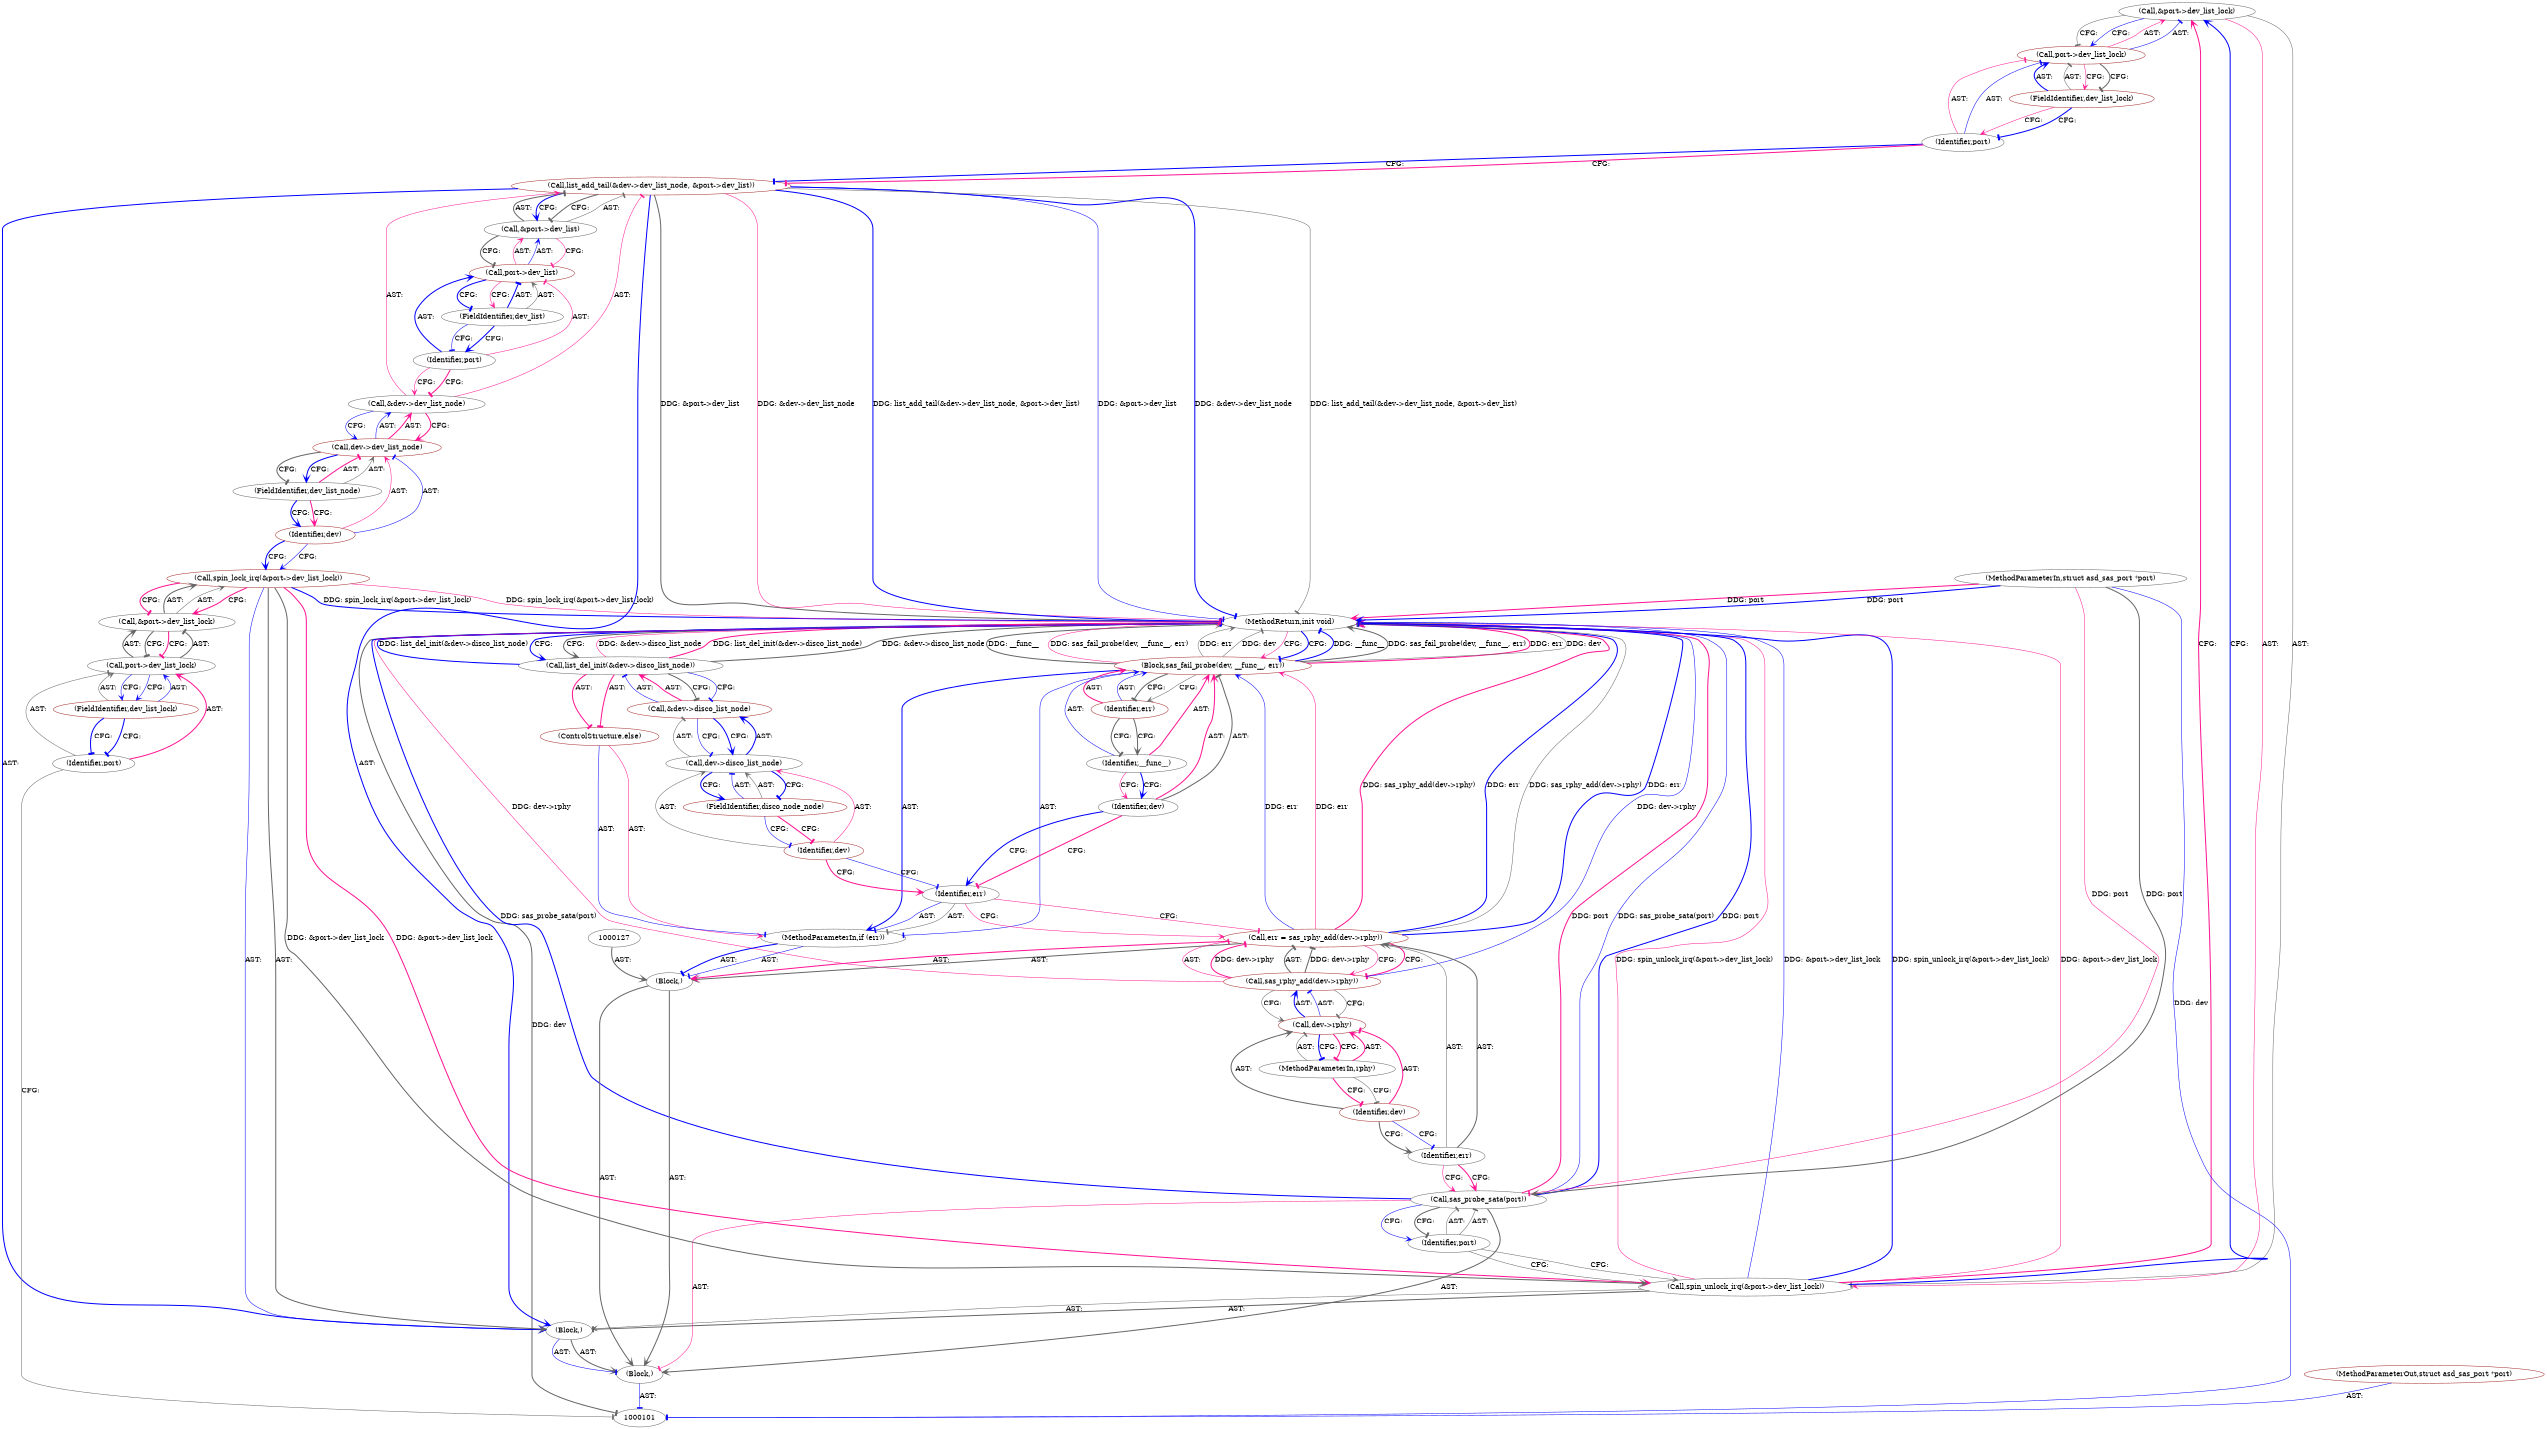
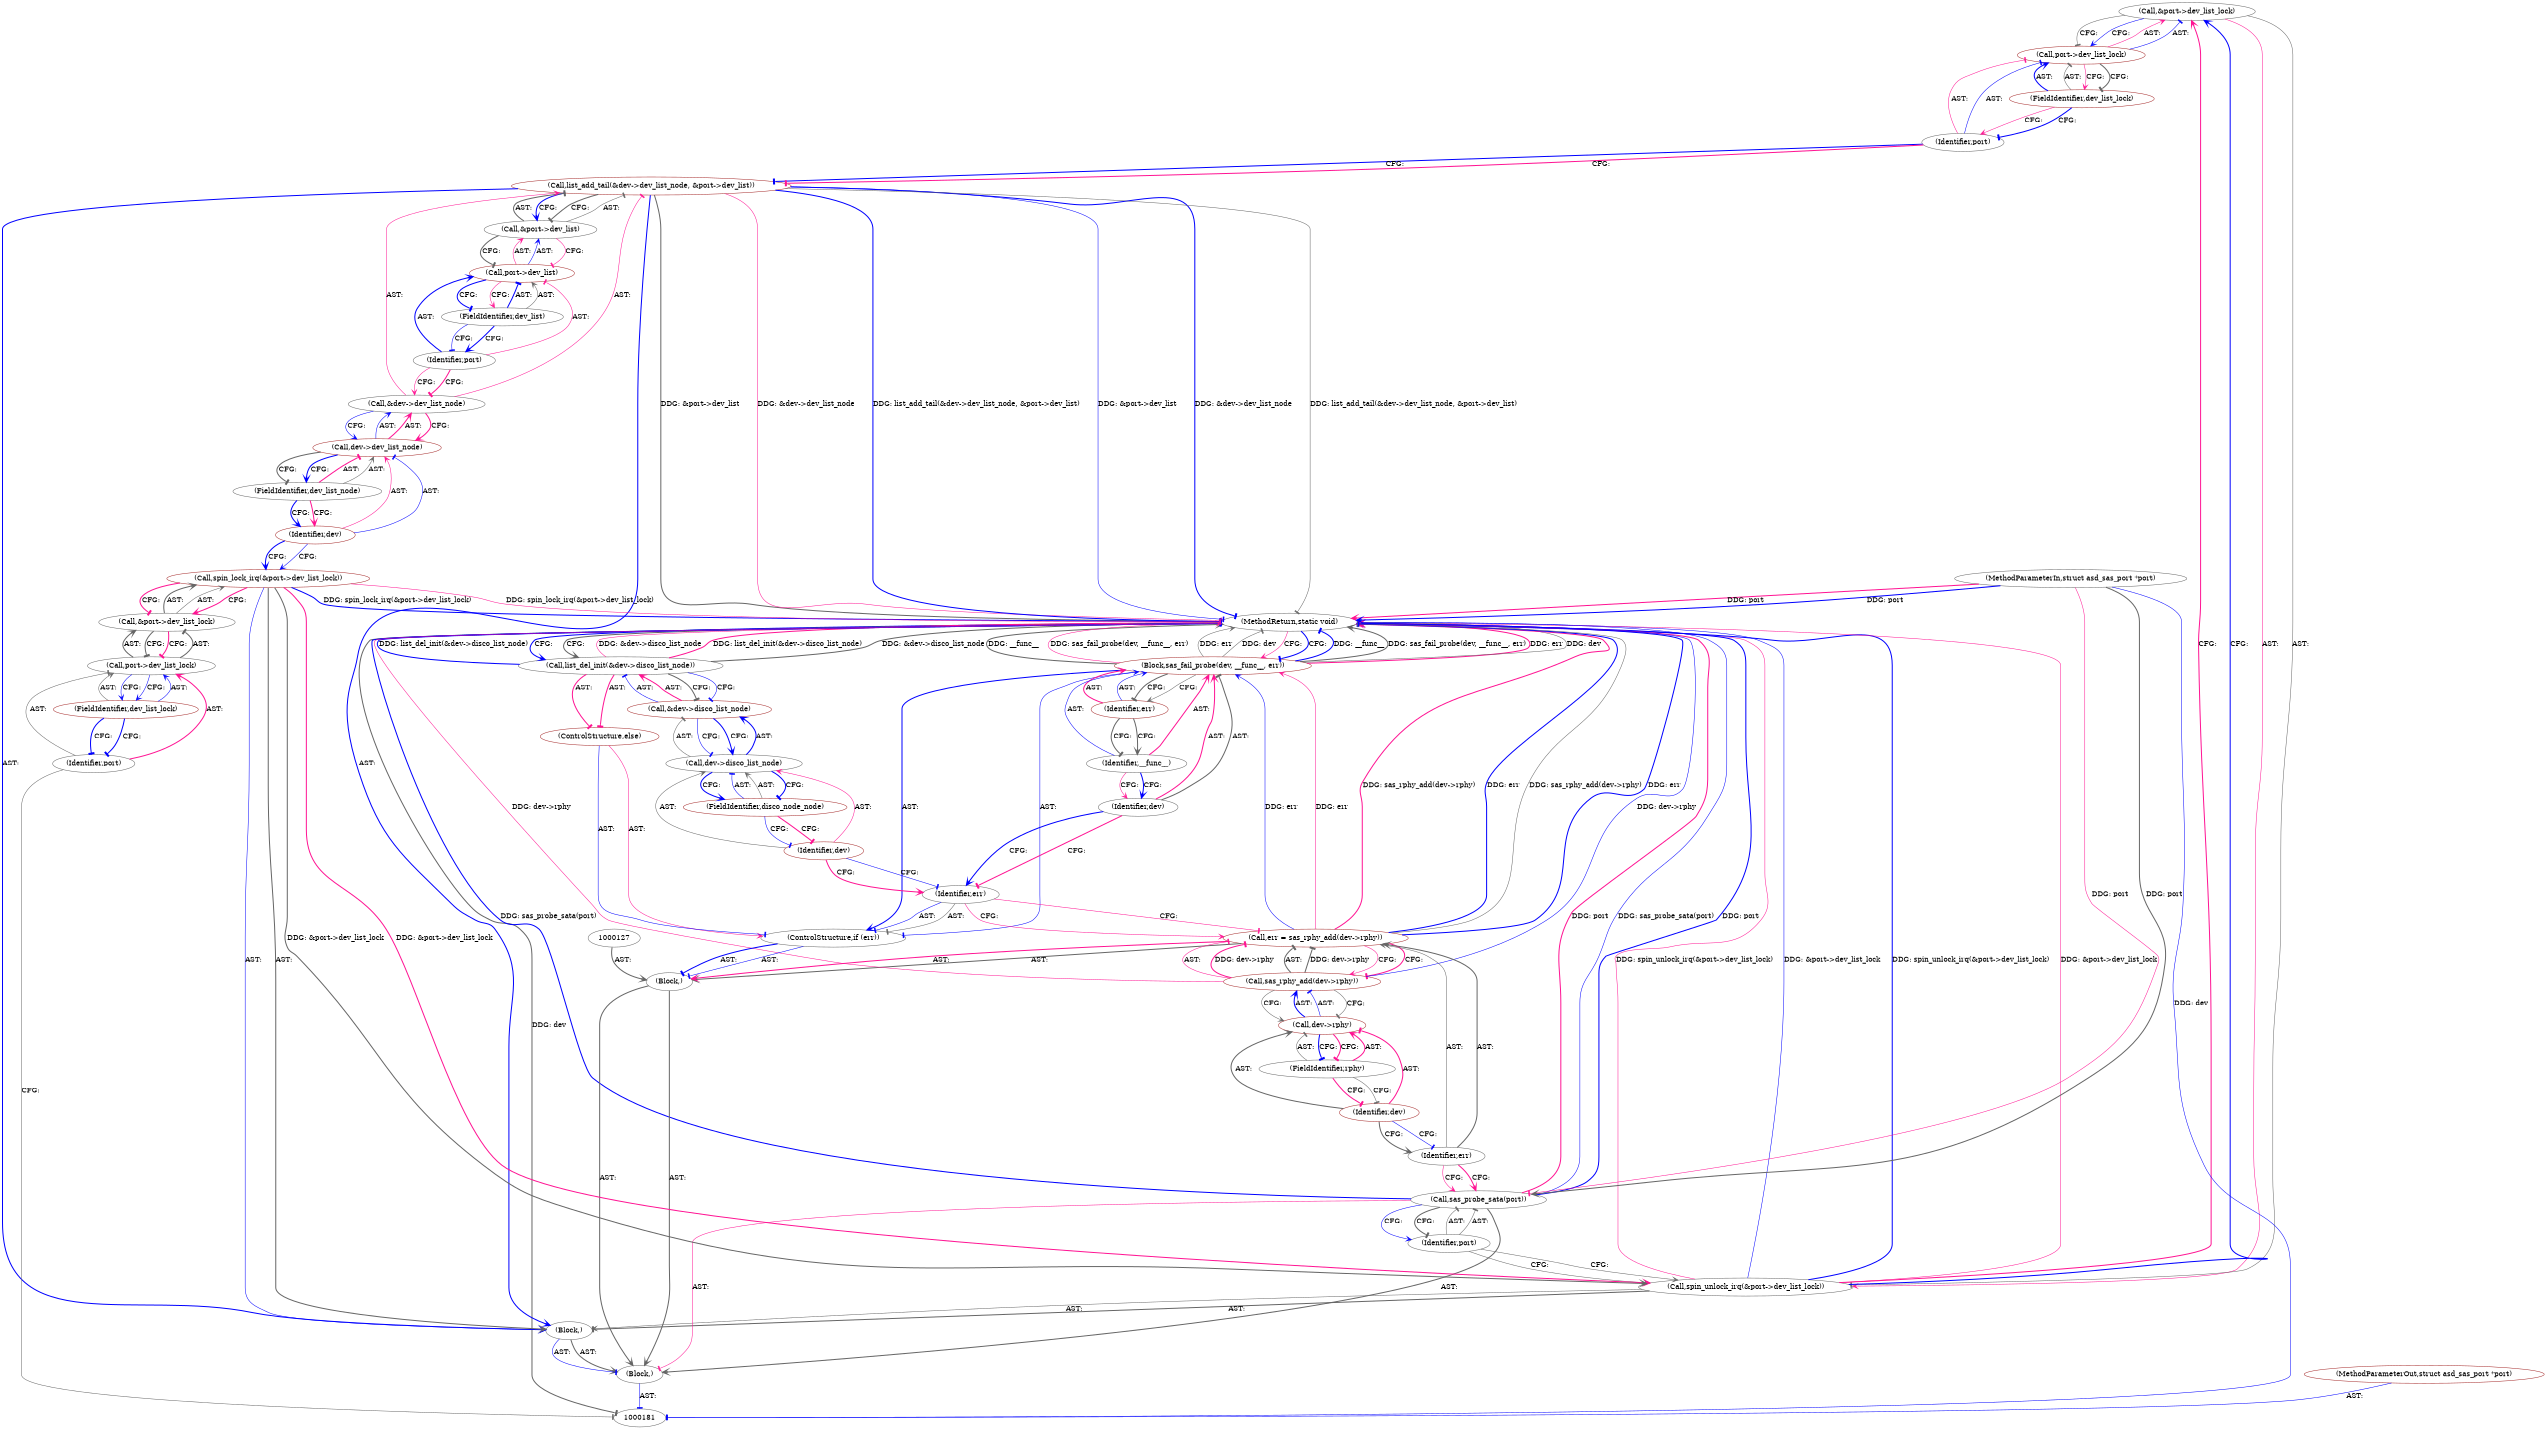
(1290, 622) -> (1290, 622)
(833, 938) -> (833, 938)
(1327, 1069) -> (1327, 1069)
(640, 1418) -> (640, 1418)
